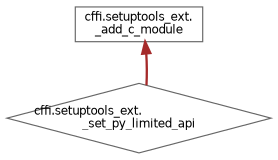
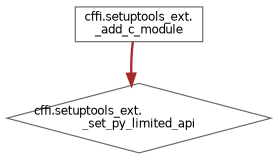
(147, 69) -> (132, 58)
